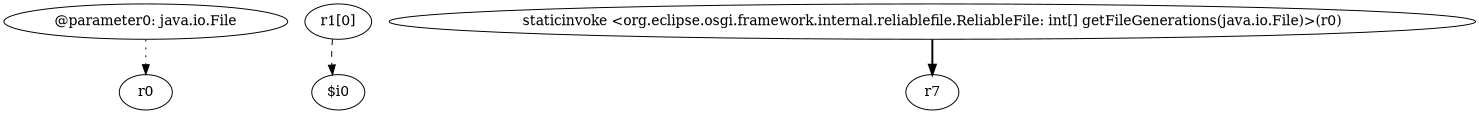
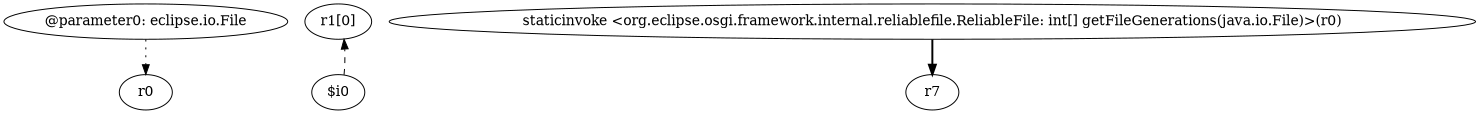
(146, 22) -> (146, 22)
(332, 52) -> (345, 62)
